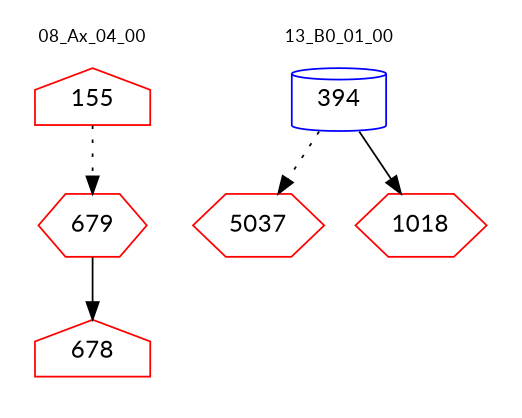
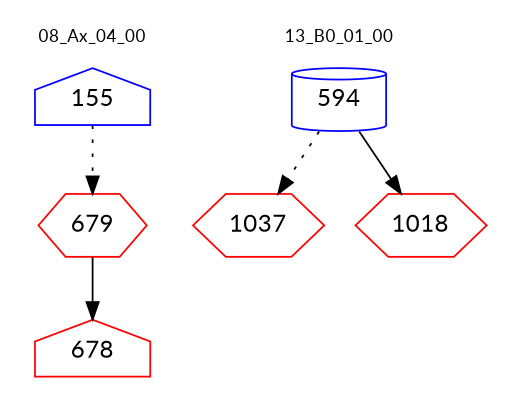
(93, 100) -> (93, 100)
(339, 100) -> (339, 100)
(259, 225) -> (259, 225)
